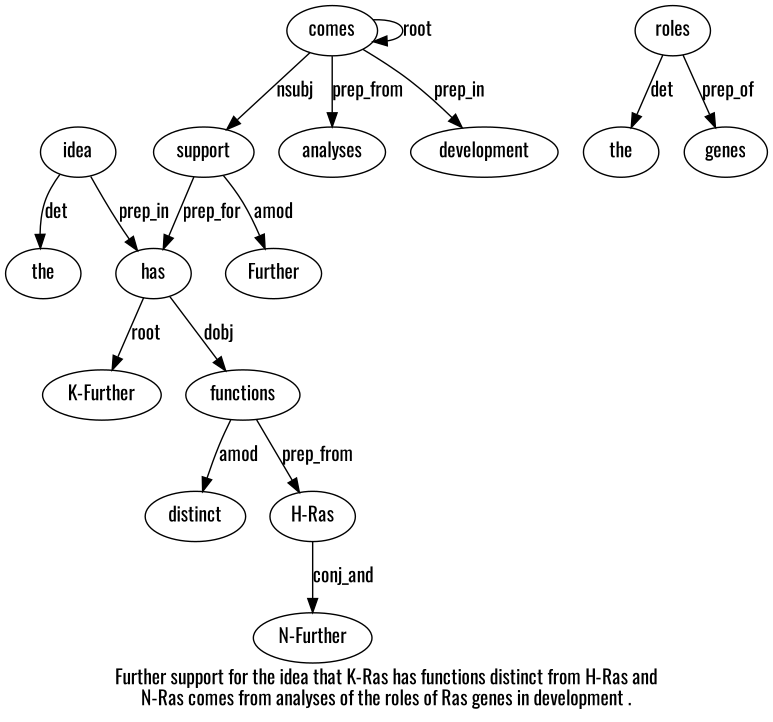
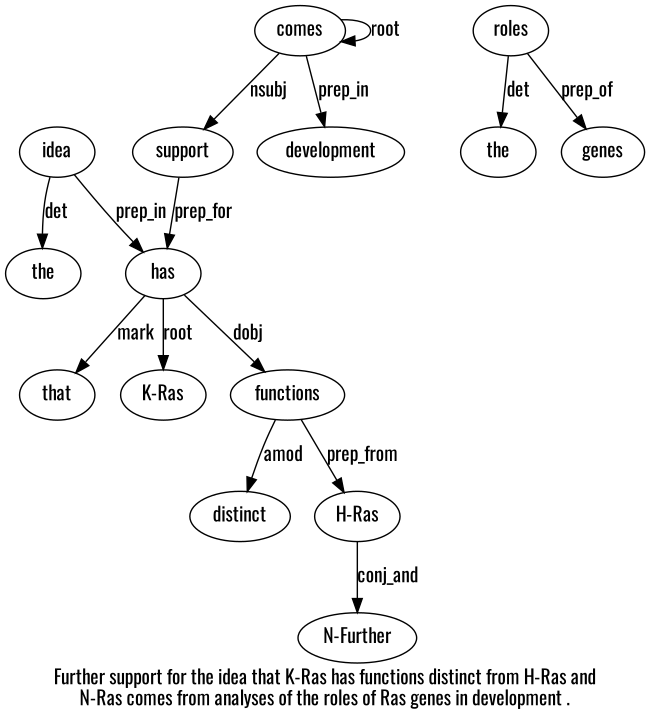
(332, 152) -> none
(274, 274) -> none
none -> (57, 395)
(102, 395) -> (163, 395)
